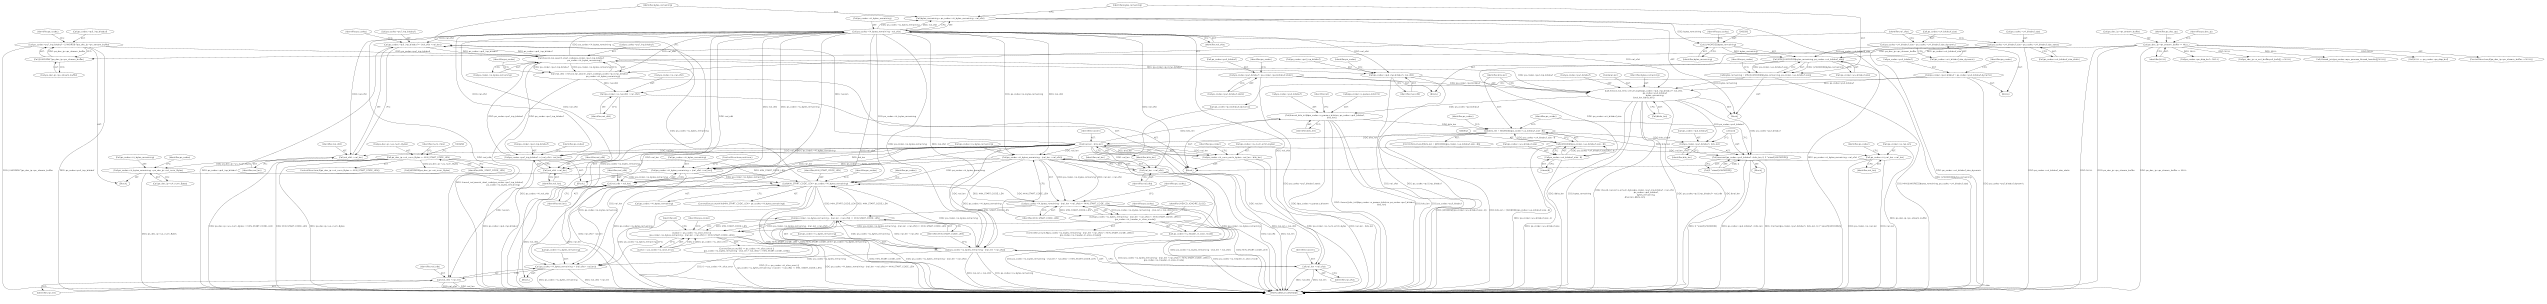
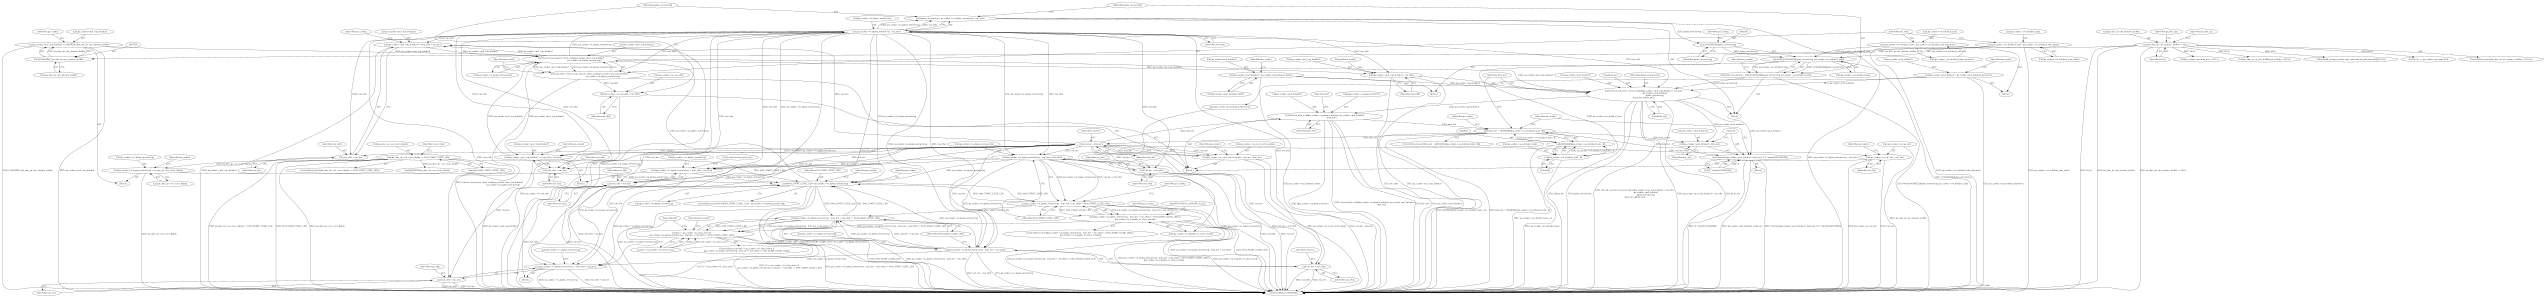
none -> (133, 45)
(460, 144) -> none
